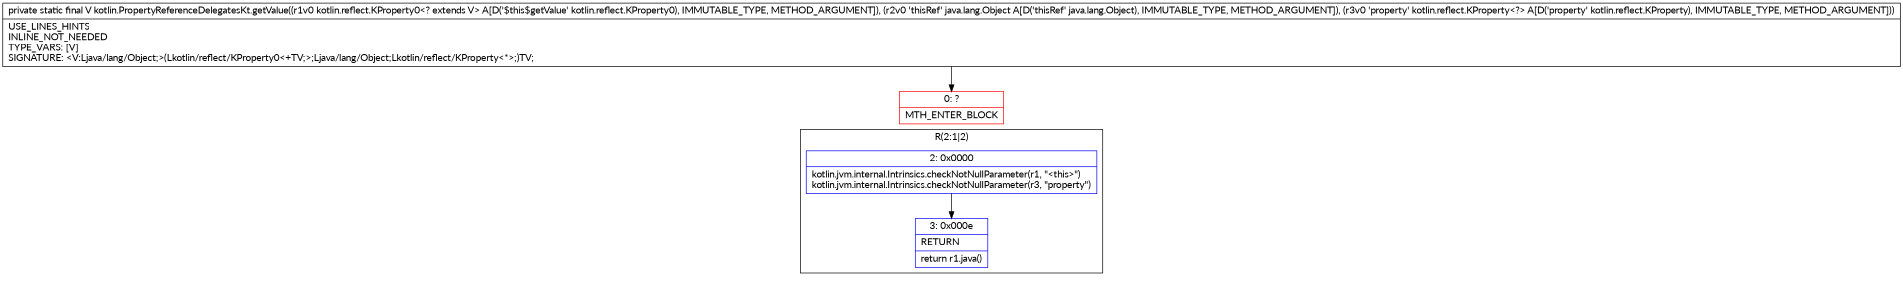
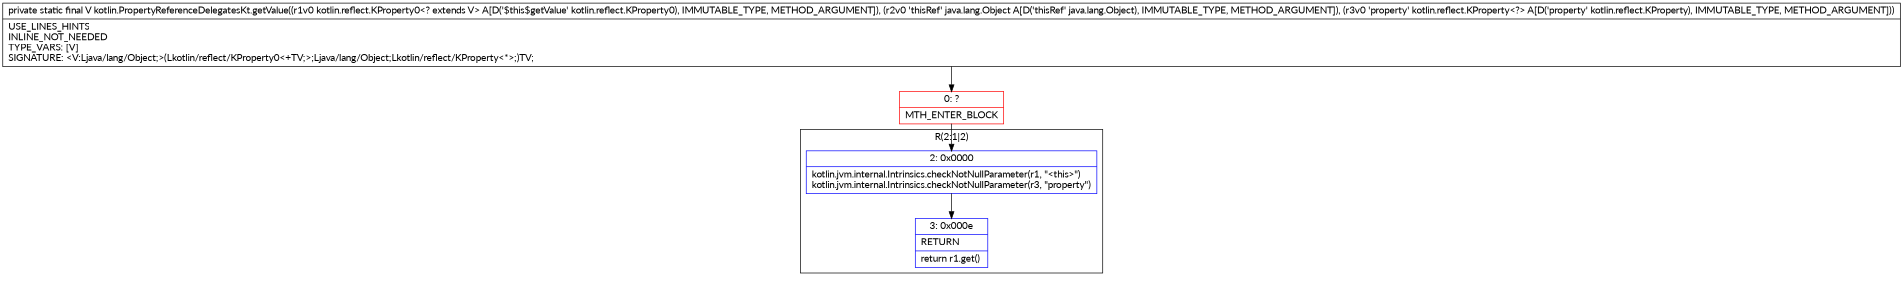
none -> (952, 134)
(952, 259) -> (951, 259)
